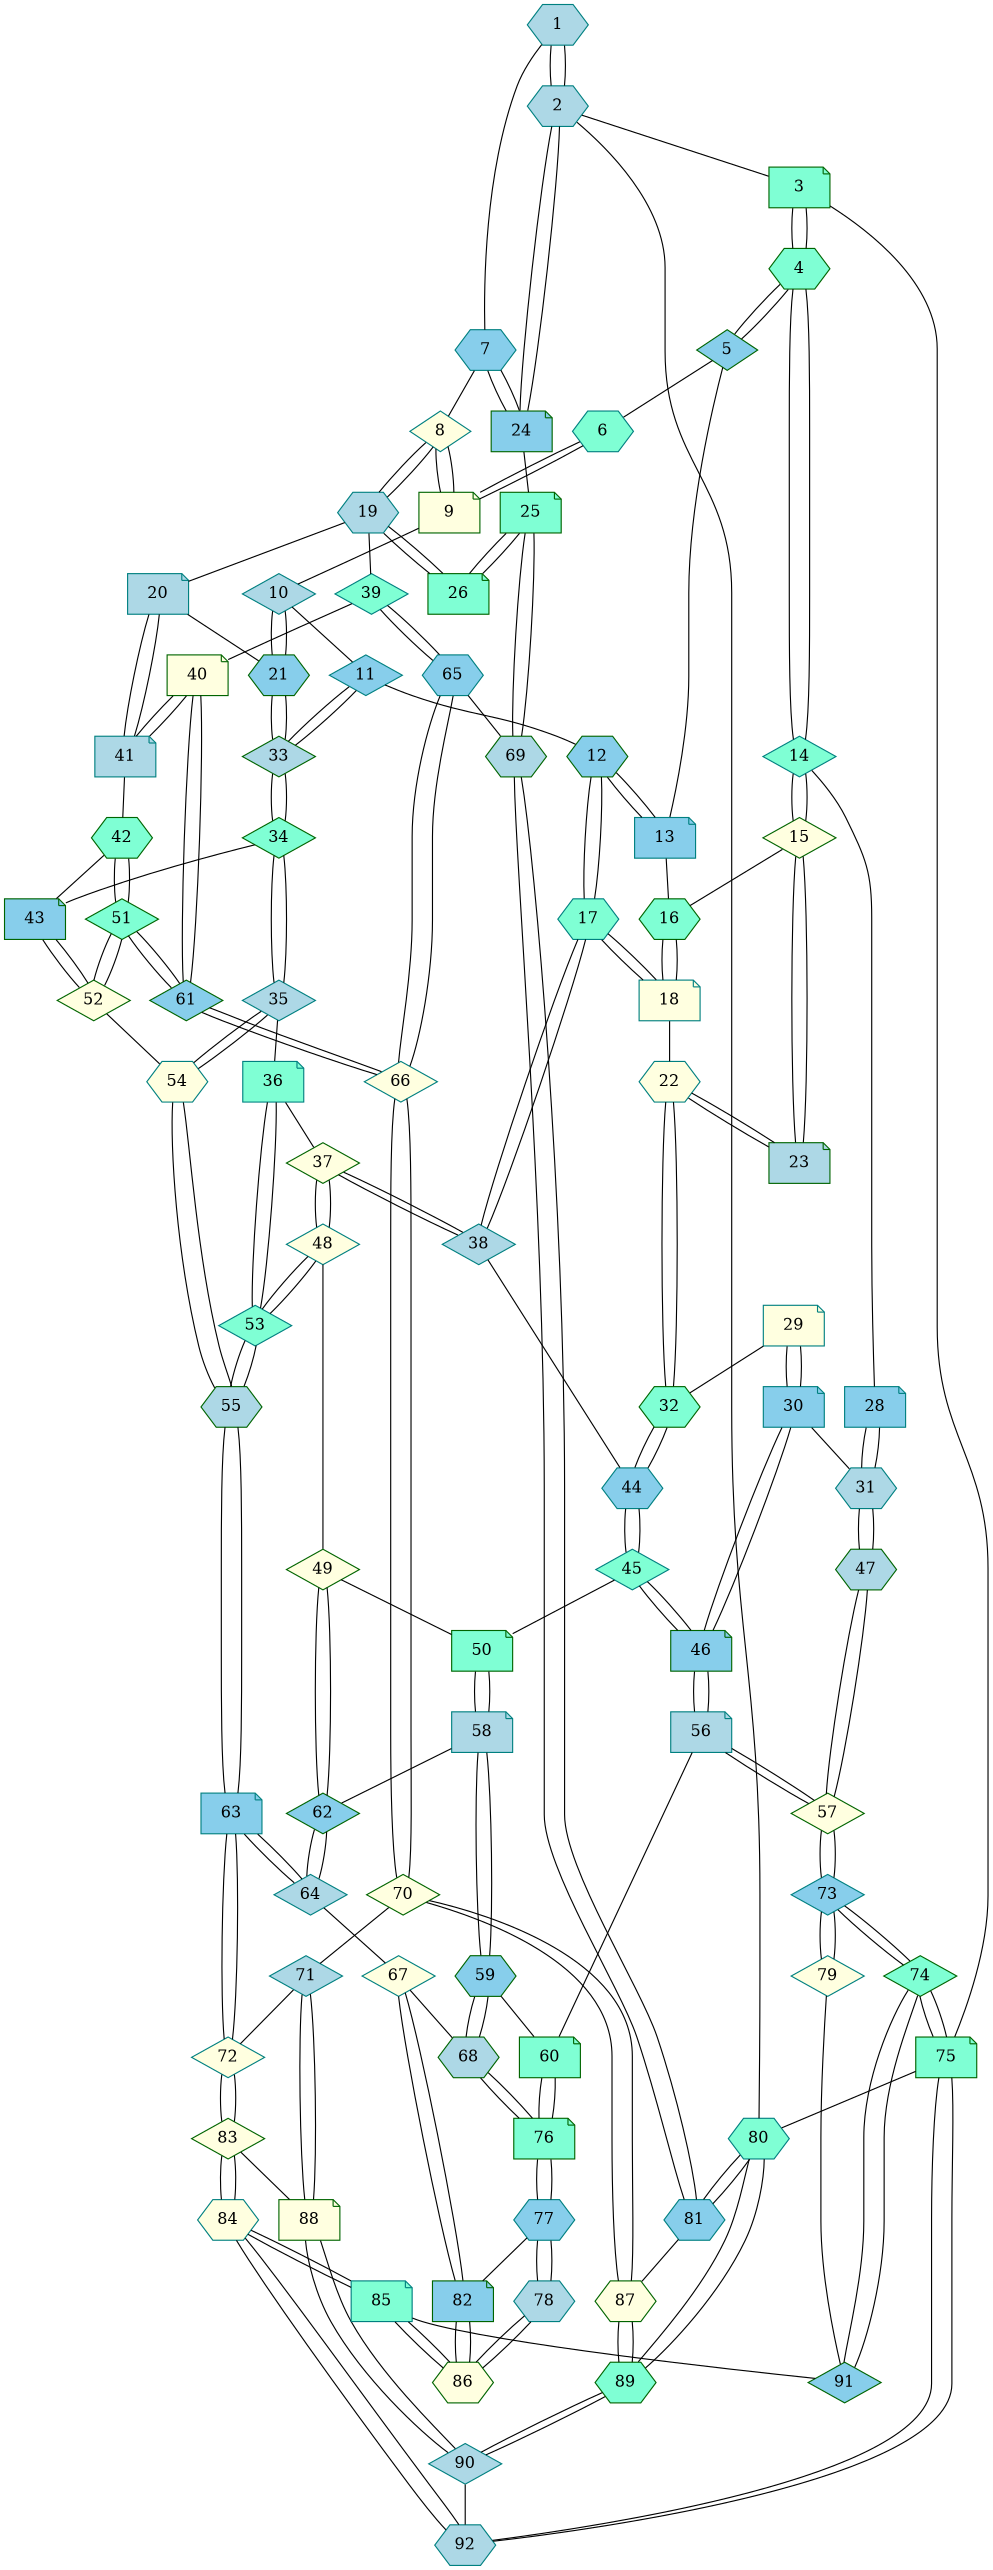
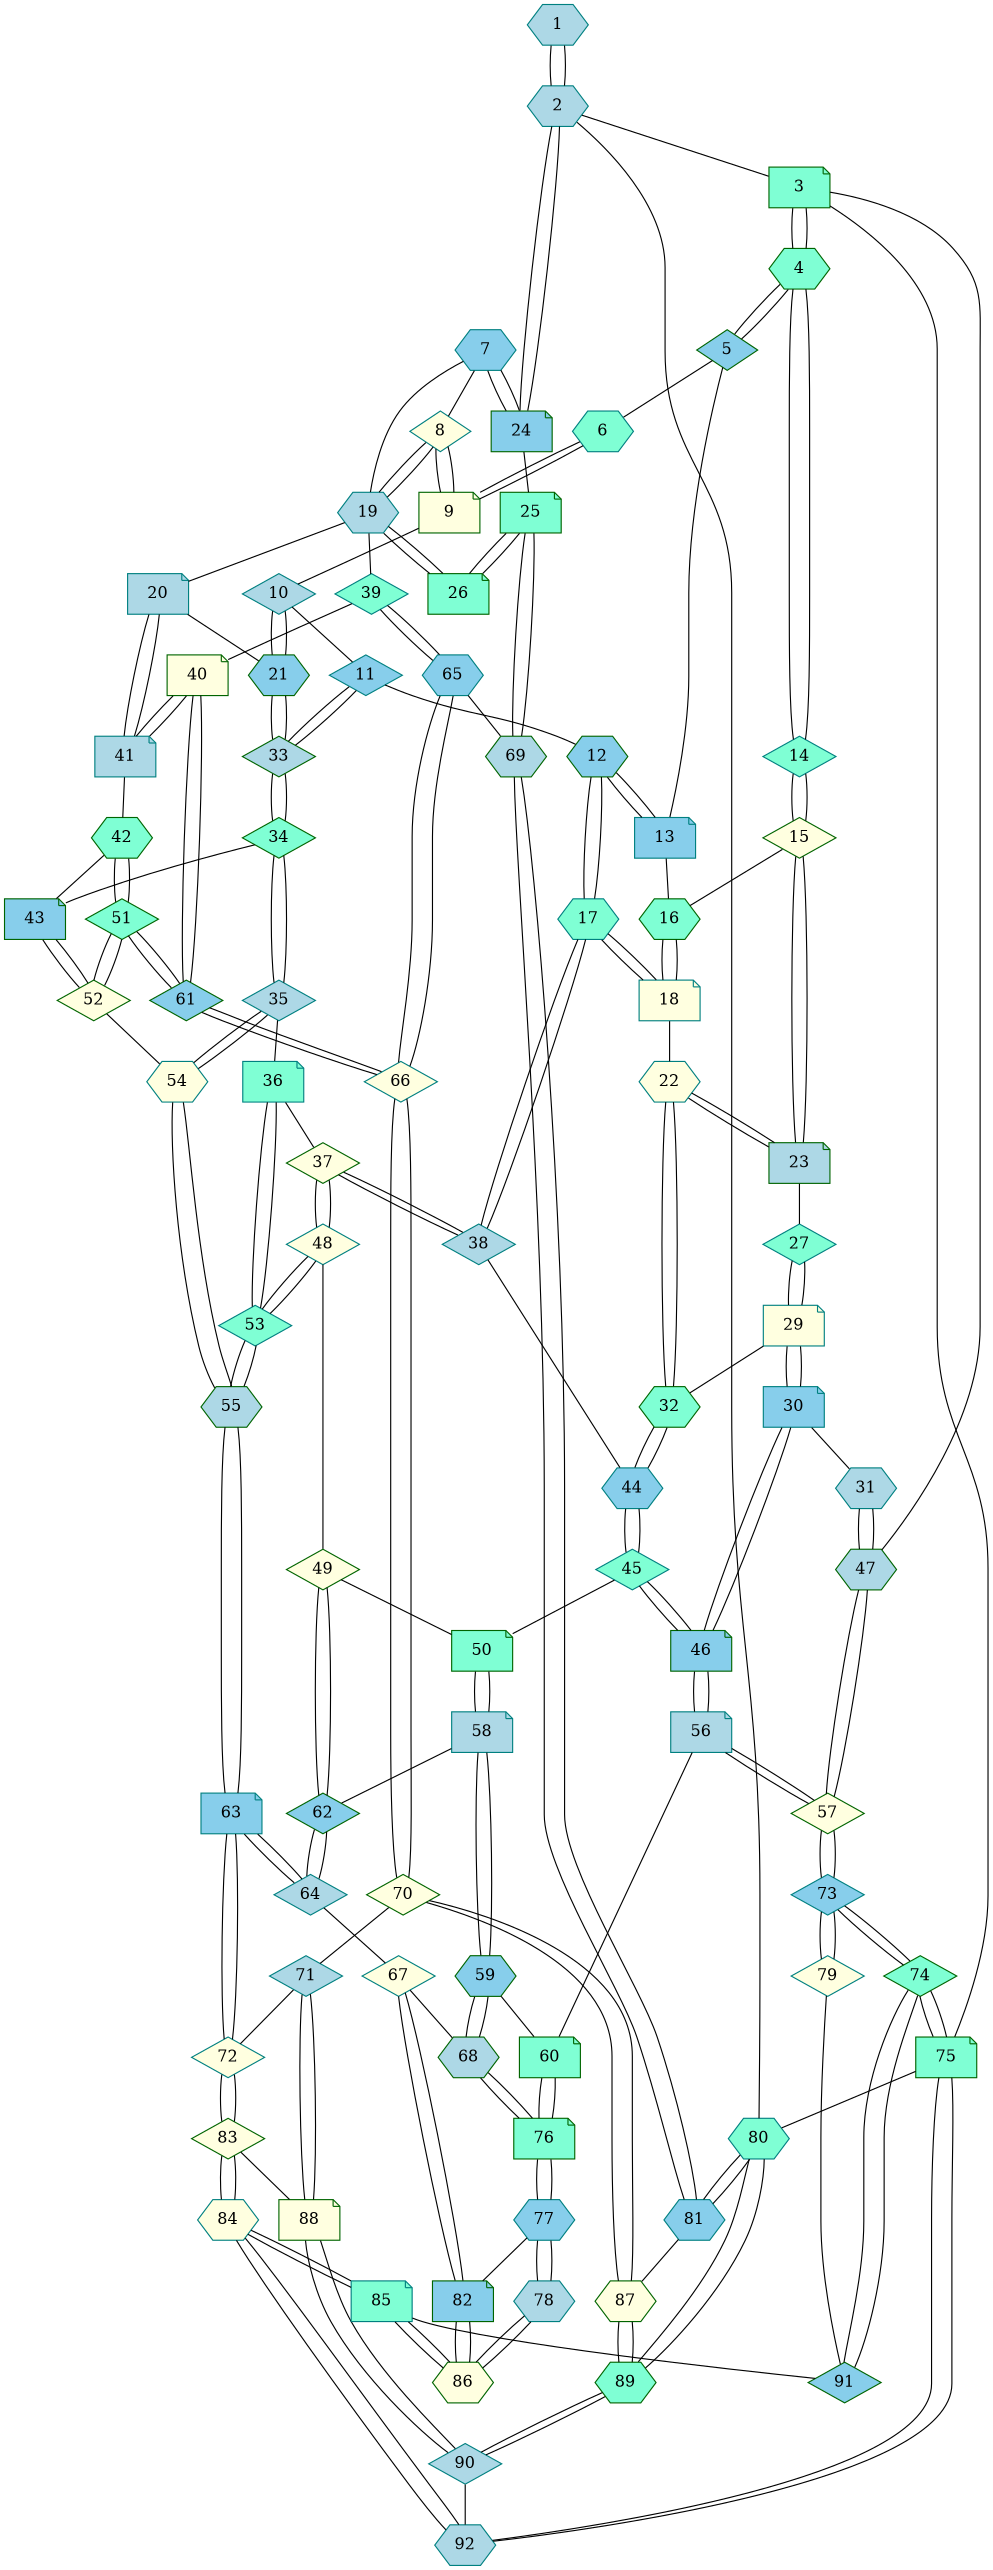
(494, 182) -> (398, 413)
none -> (980, 839)
none -> (799, 1244)
(875, 1407) -> none
